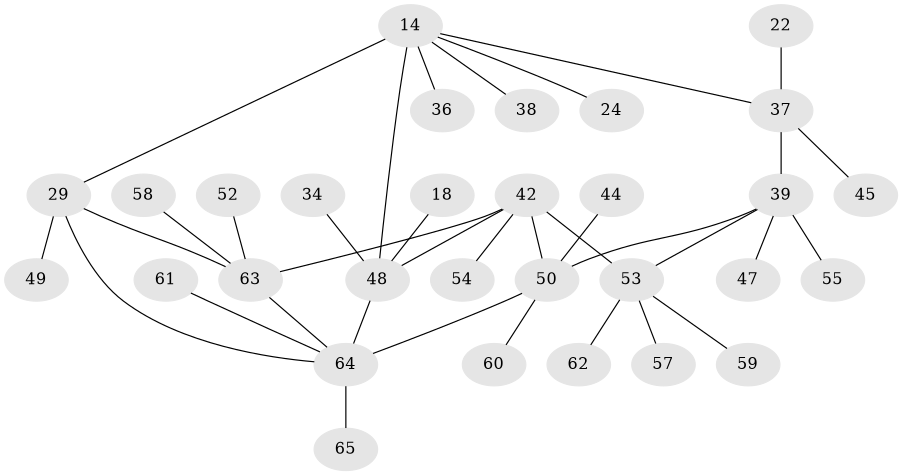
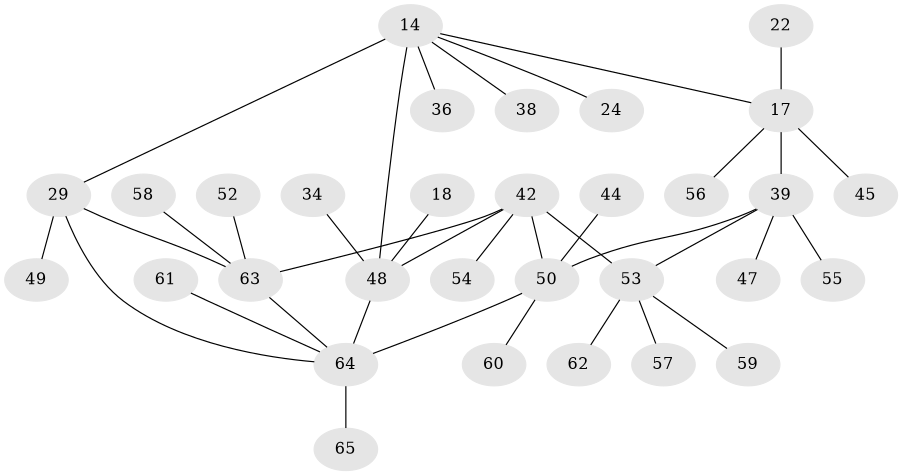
(781, 111) -> (781, 111)
none -> (696, 195)
